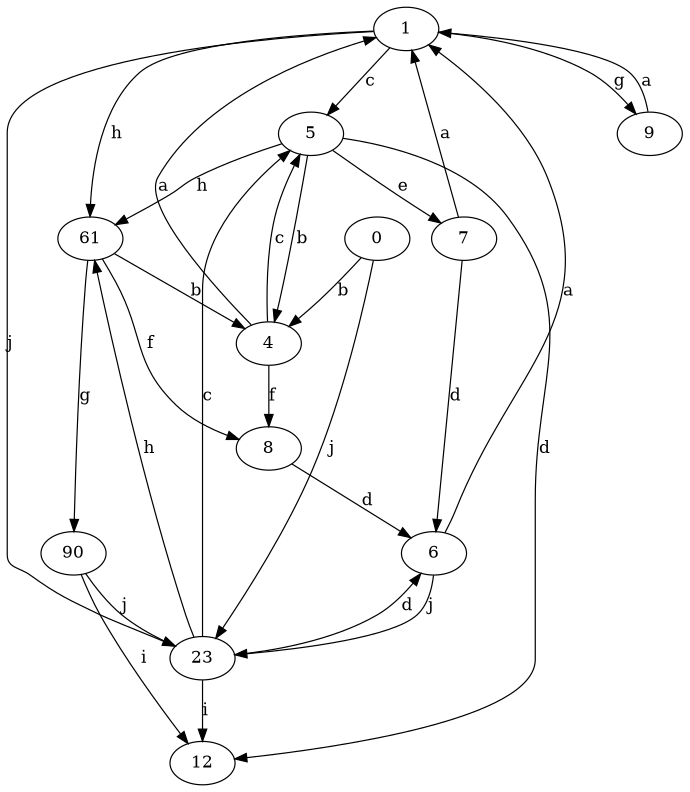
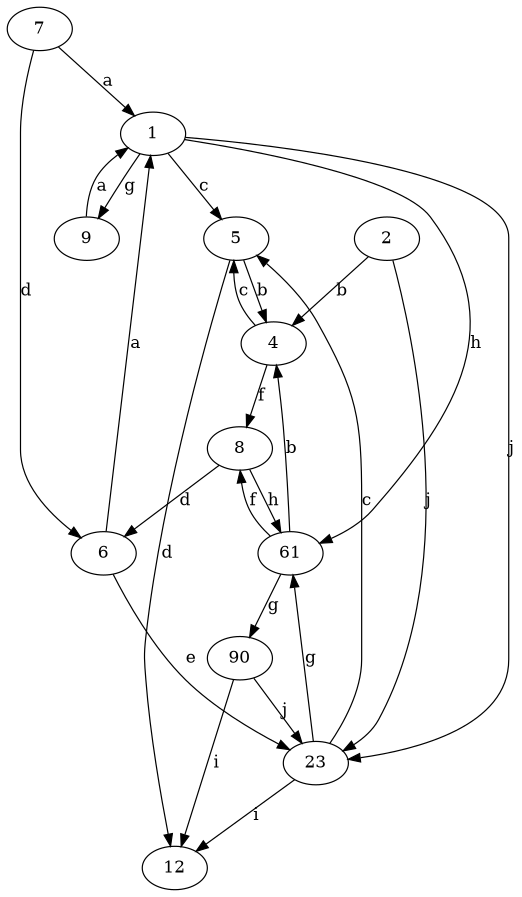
(179, 148) -> none
(201, 175) -> (263, 495)
(381, 184) -> none
(377, 239) -> (387, 239)
(149, 448) -> (311, 658)
(431, 606) -> (191, 658)
(331, 635) -> none
